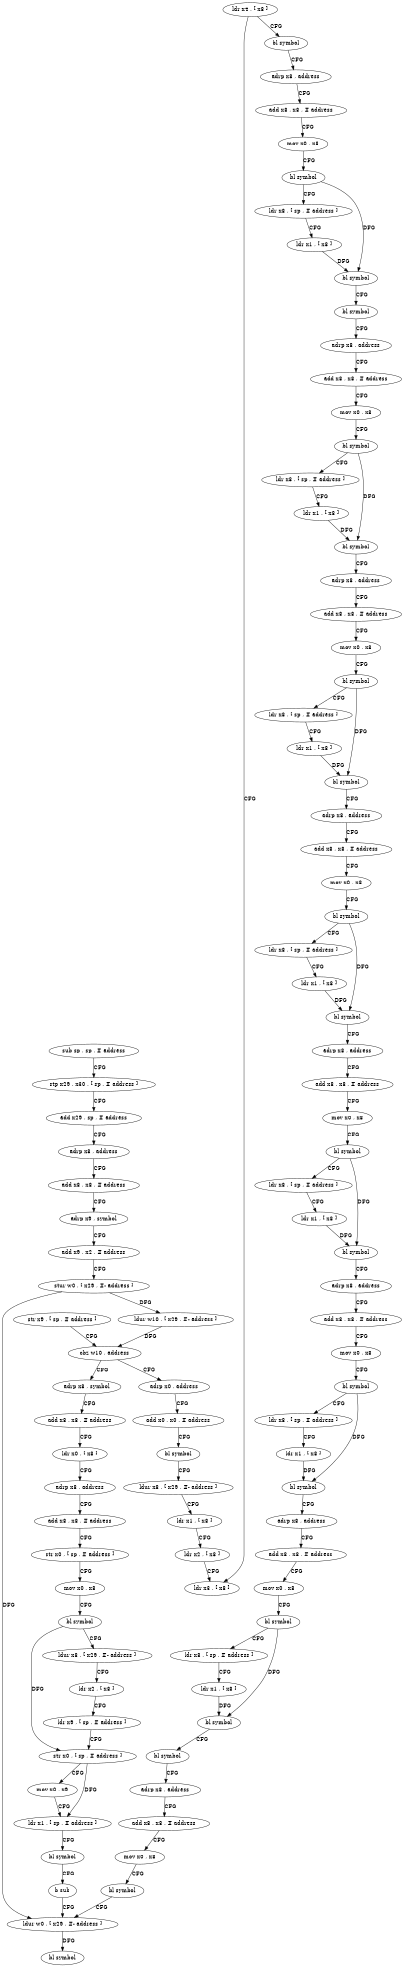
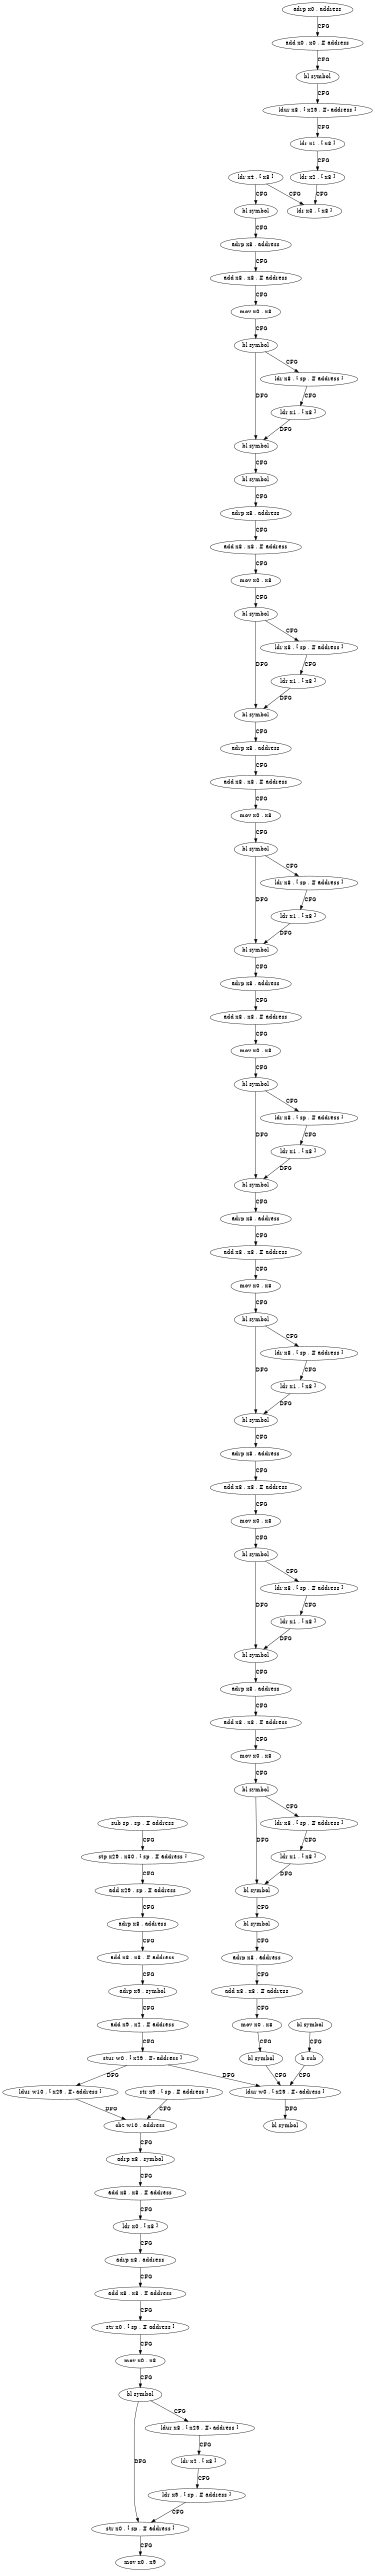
(138, 1369) -> none
(63, 1824) -> none
